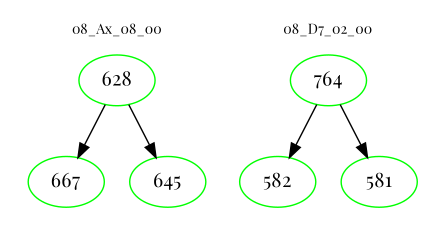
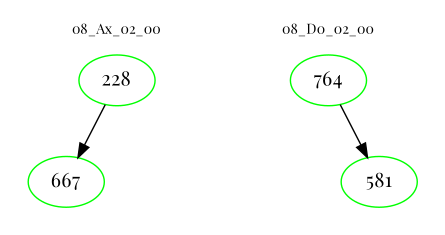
(117, 30) -> (117, 30)
(328, 30) -> (328, 30)
(117, 80) -> (117, 80)
(168, 182) -> none
(278, 182) -> none
